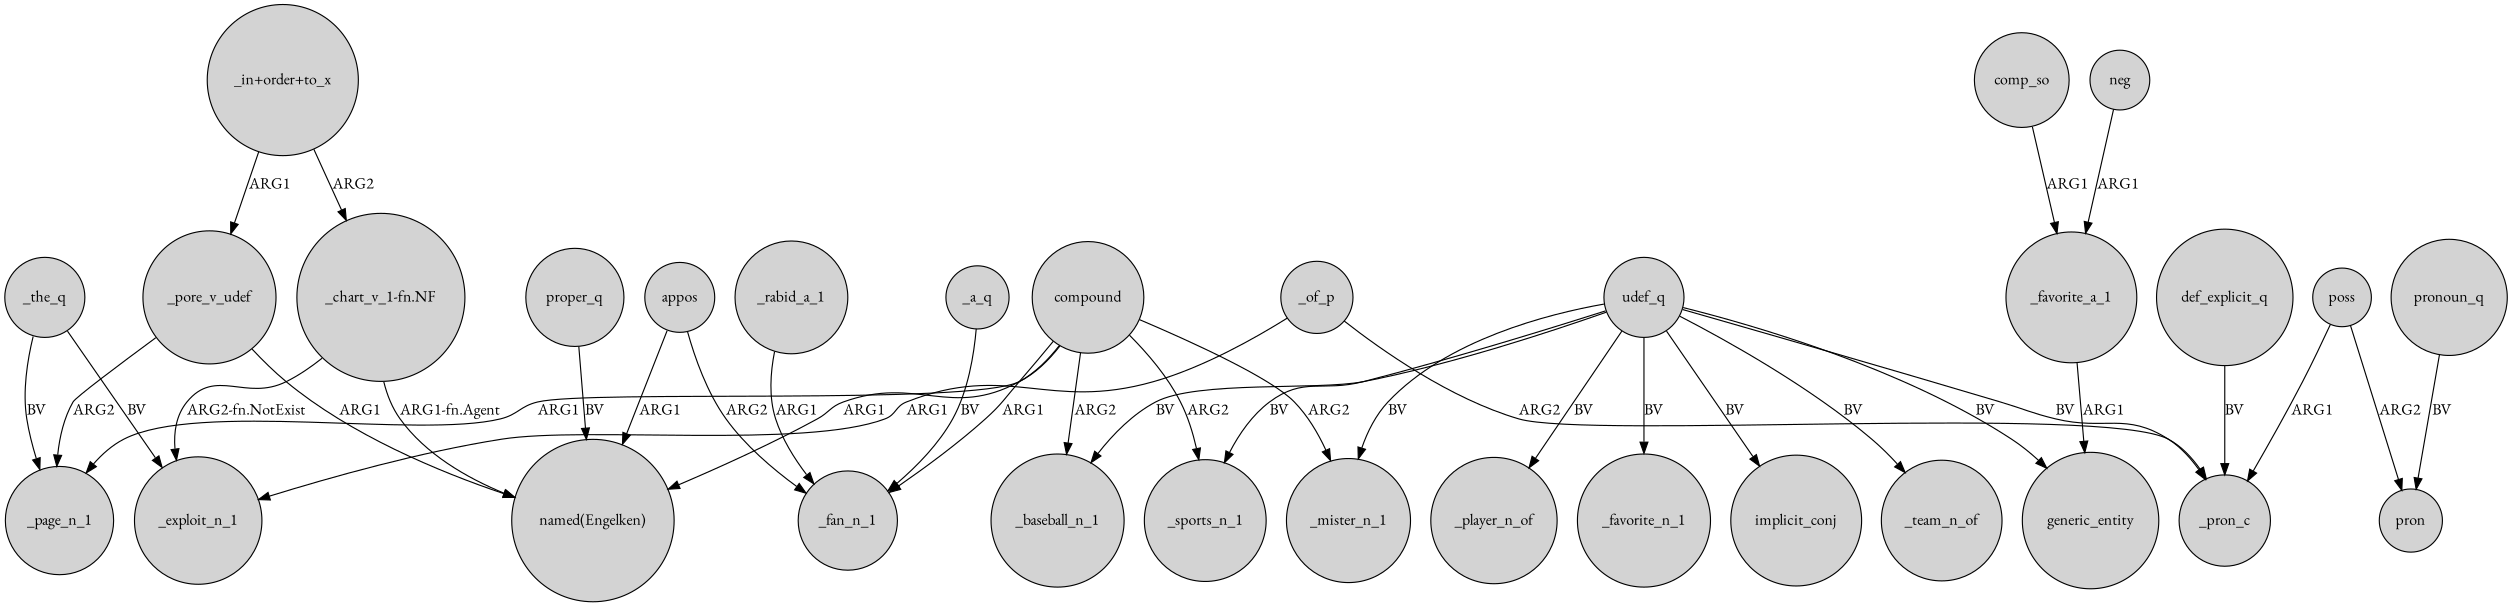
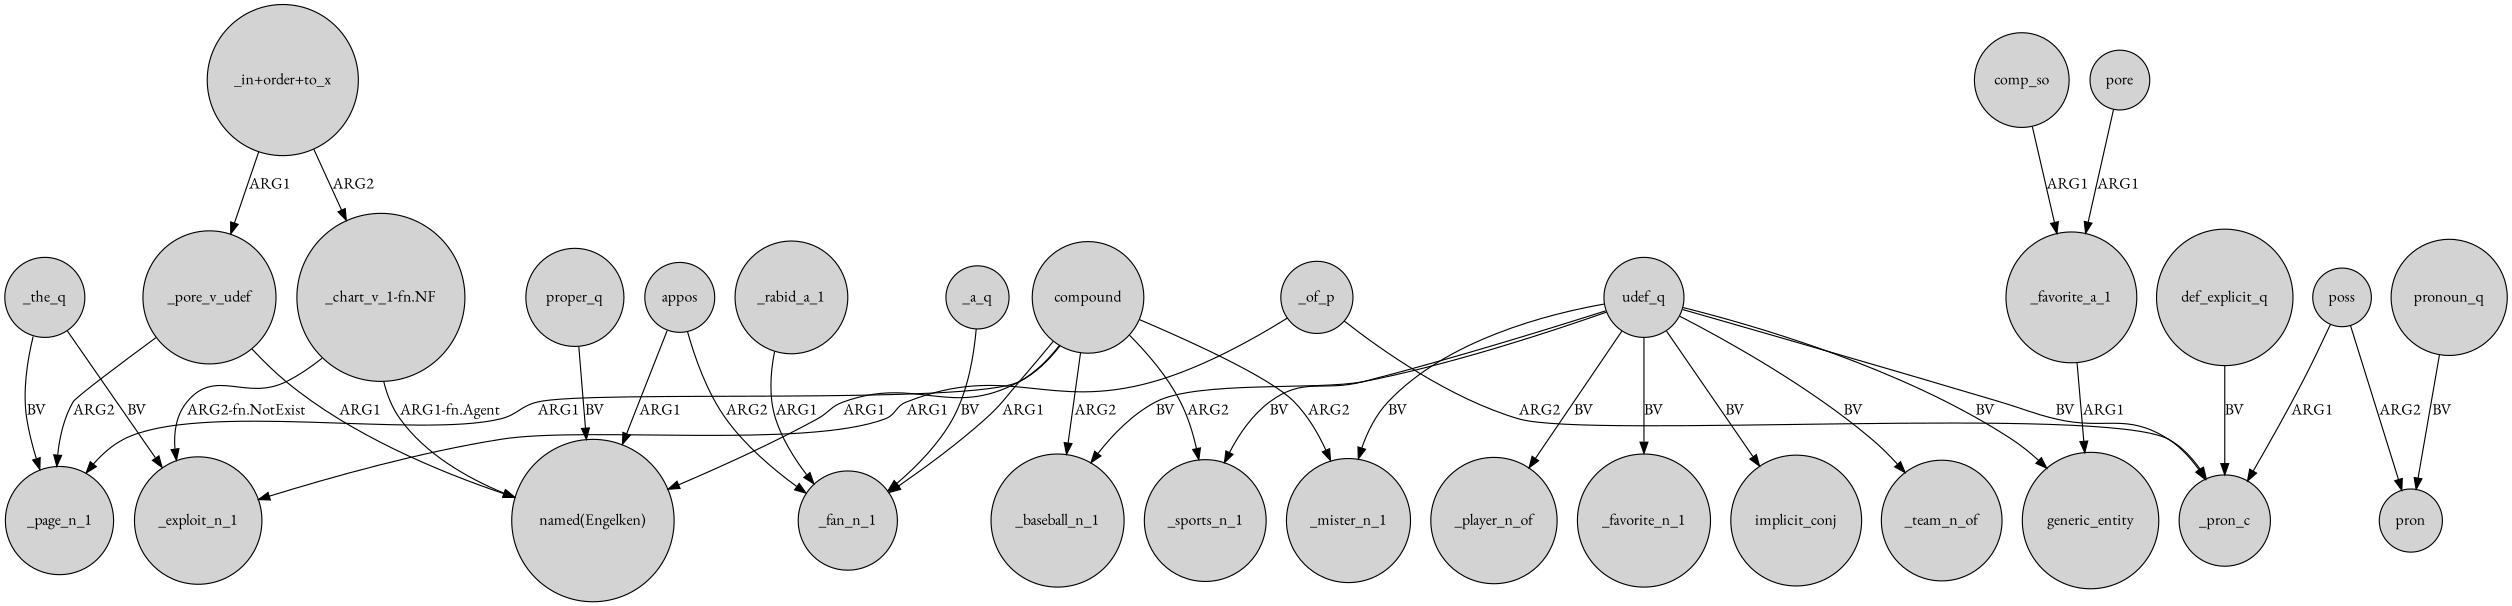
(2120, 80) -> (2120, 80)
